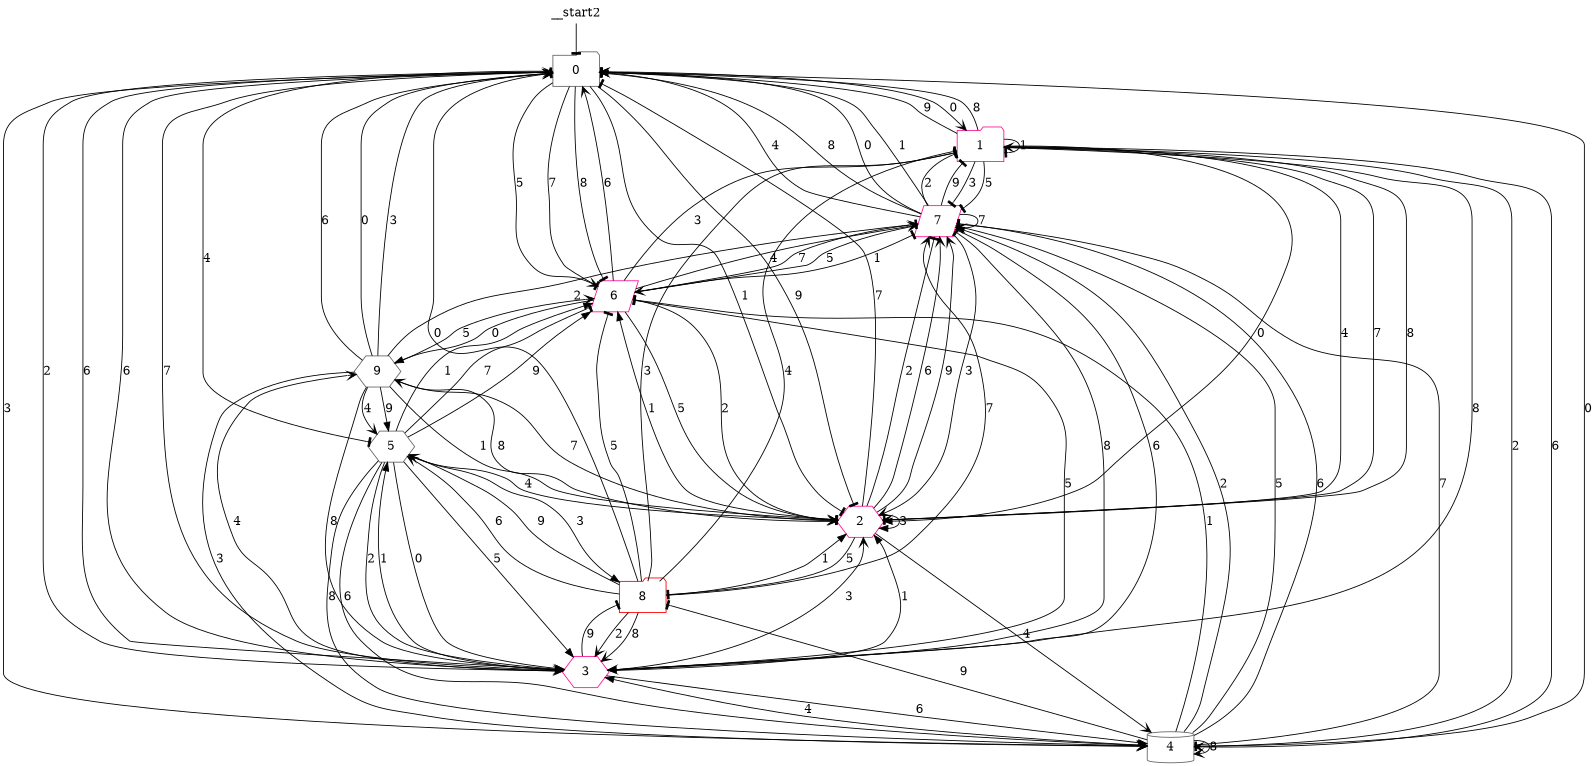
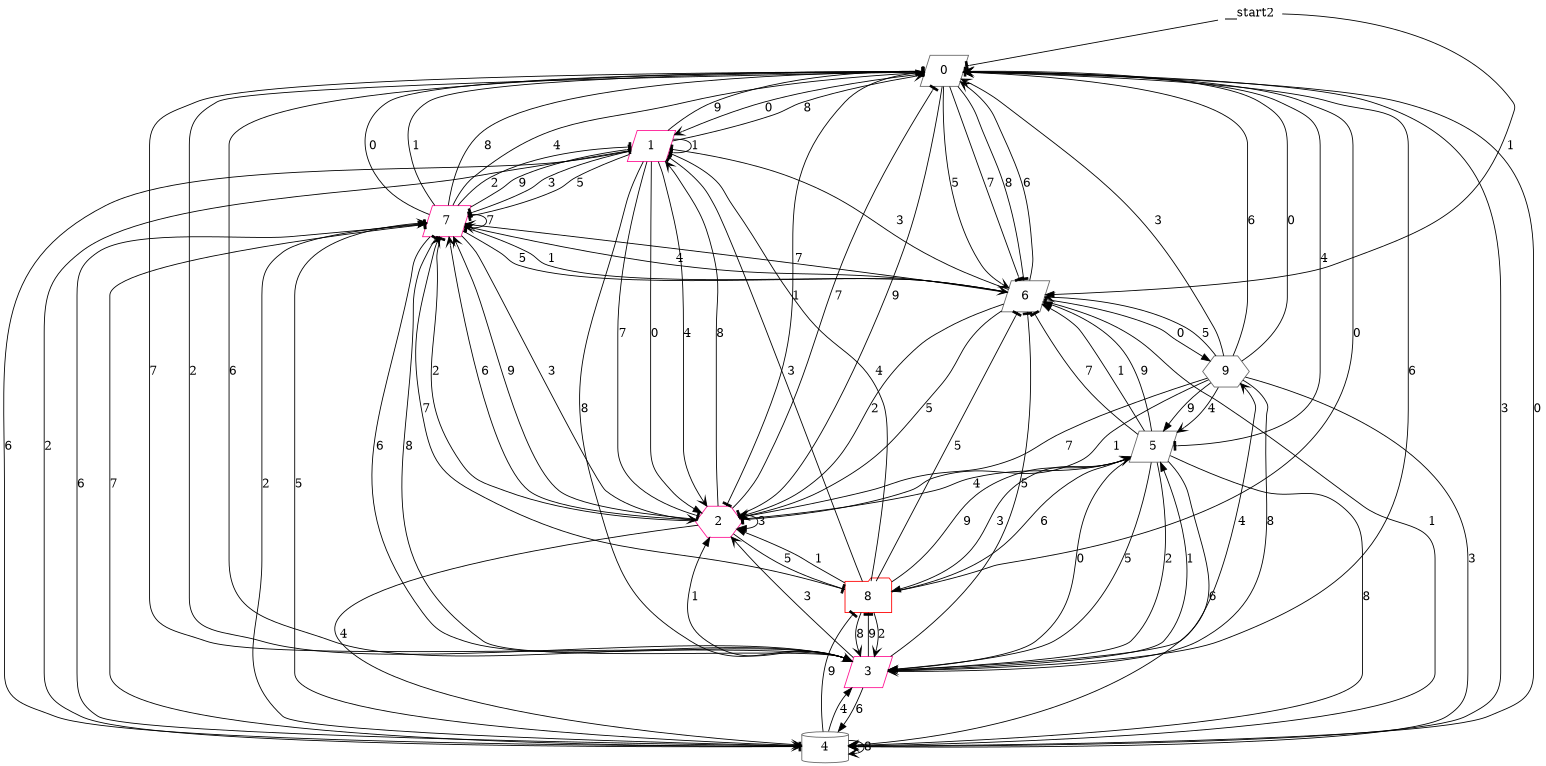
(576, 71) -> (944, 71)
(981, 146) -> (652, 146)
(655, 263) -> none
(614, 296) -> (1026, 296)
(391, 447) -> (1153, 447)
(677, 480) -> (1440, 218)
(566, 484) -> none
(1106, 622) -> (435, 626)
(586, 672) -> (868, 672)
